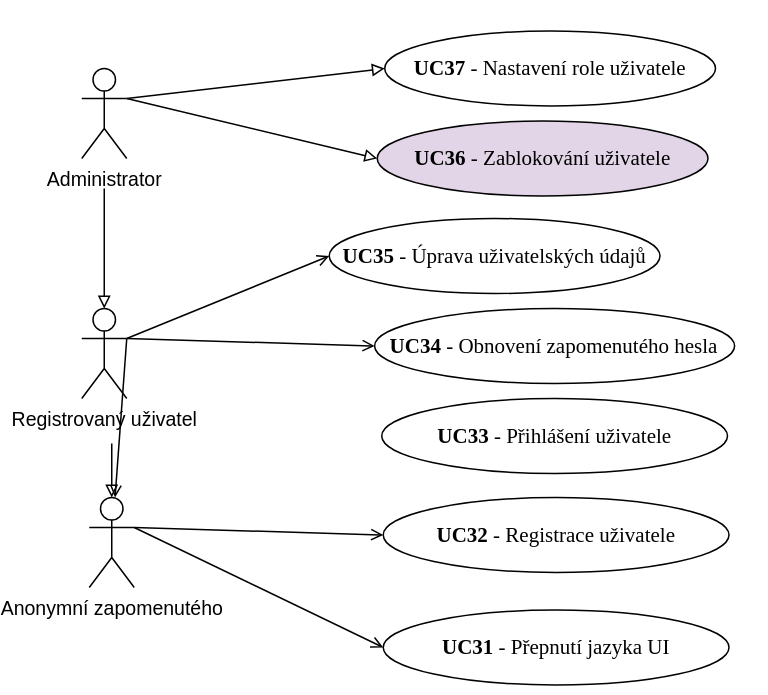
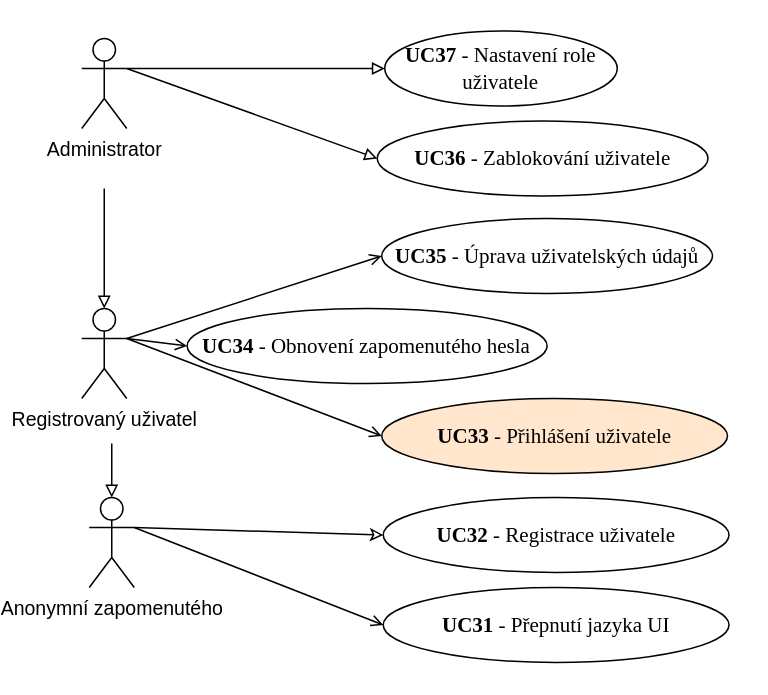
(550, 68) -> (501, 68)
(104, 113) -> (104, 83)
(543, 158) -> (543, 158)
(495, 256) -> (547, 256)
(555, 346) -> (367, 346)
(121, 418) -> (256, 388)
(555, 436) -> (555, 436)
(375, 534) -> (372, 534)
(556, 647) -> (556, 625)
